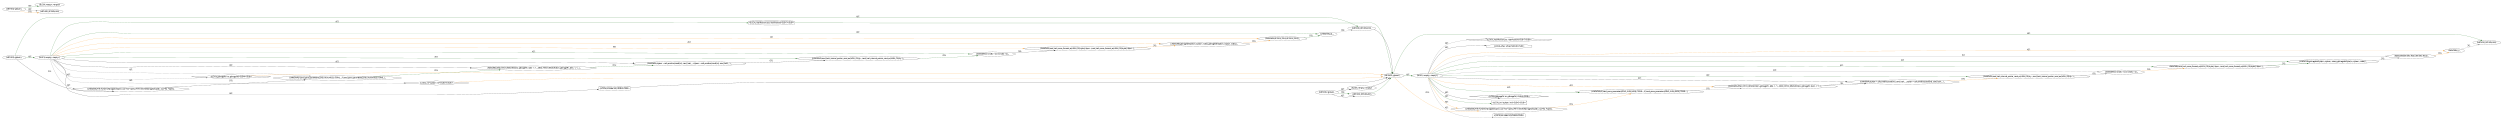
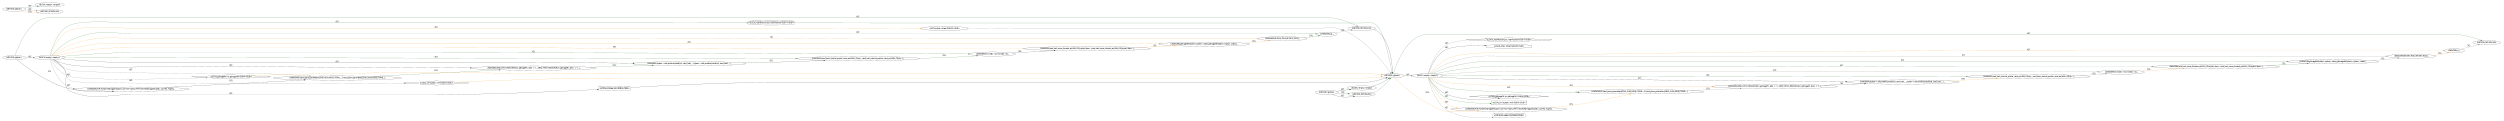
none -> (944, 28)
